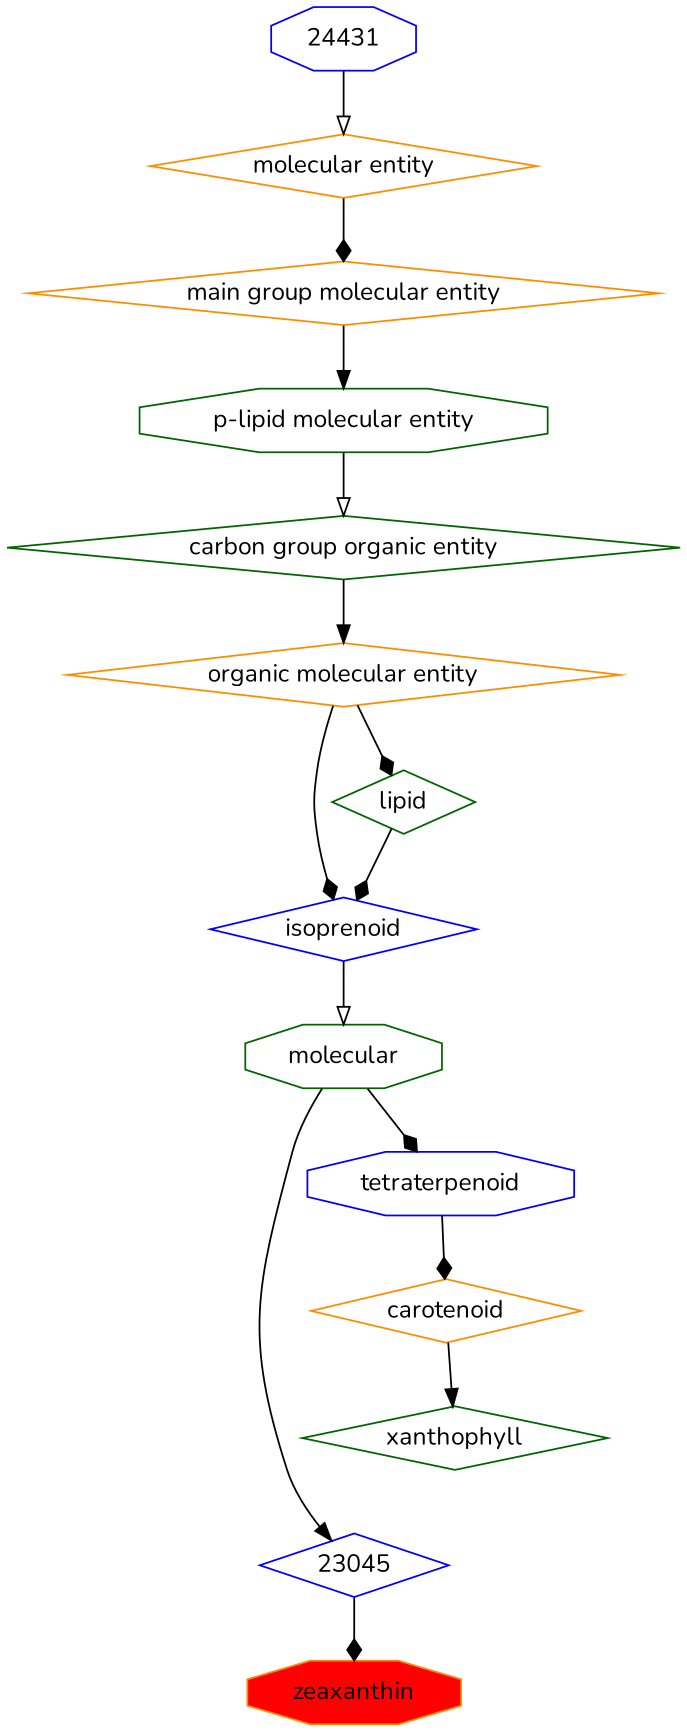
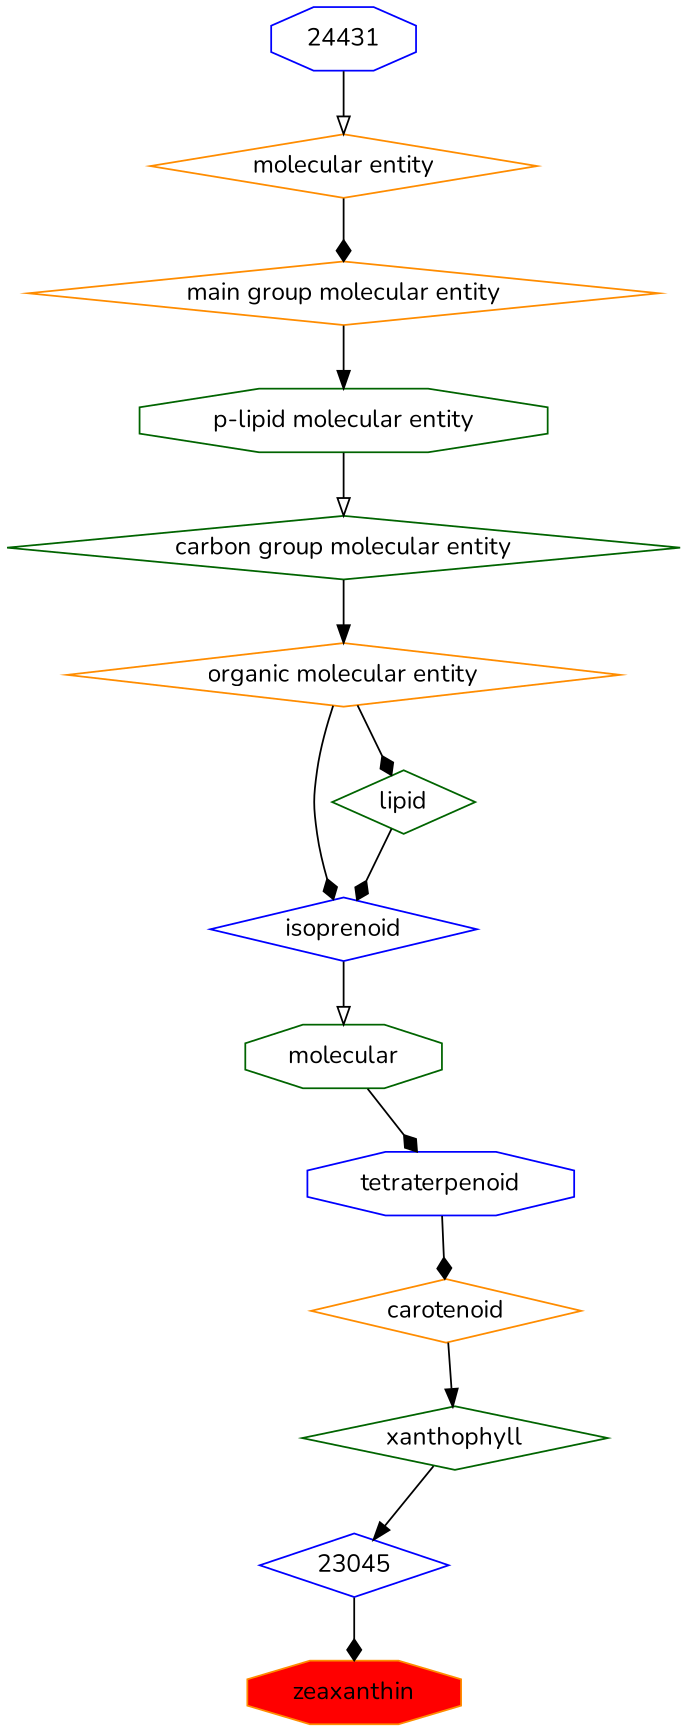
(344, 548) -> (344, 548)
(260, 1309) -> (409, 1496)
